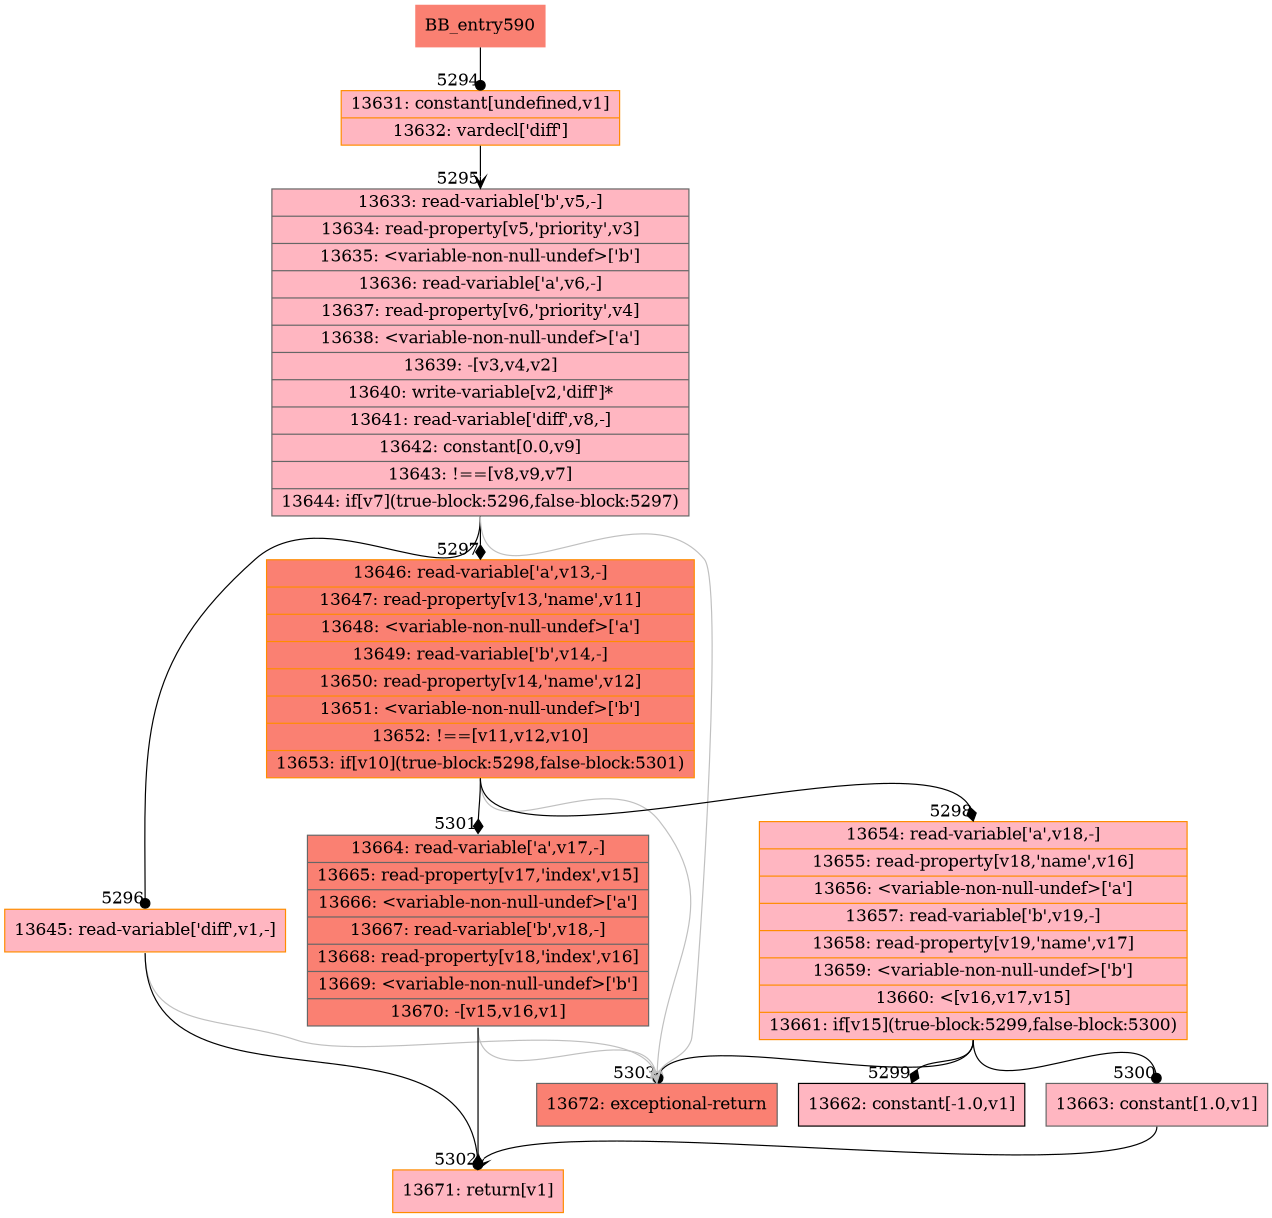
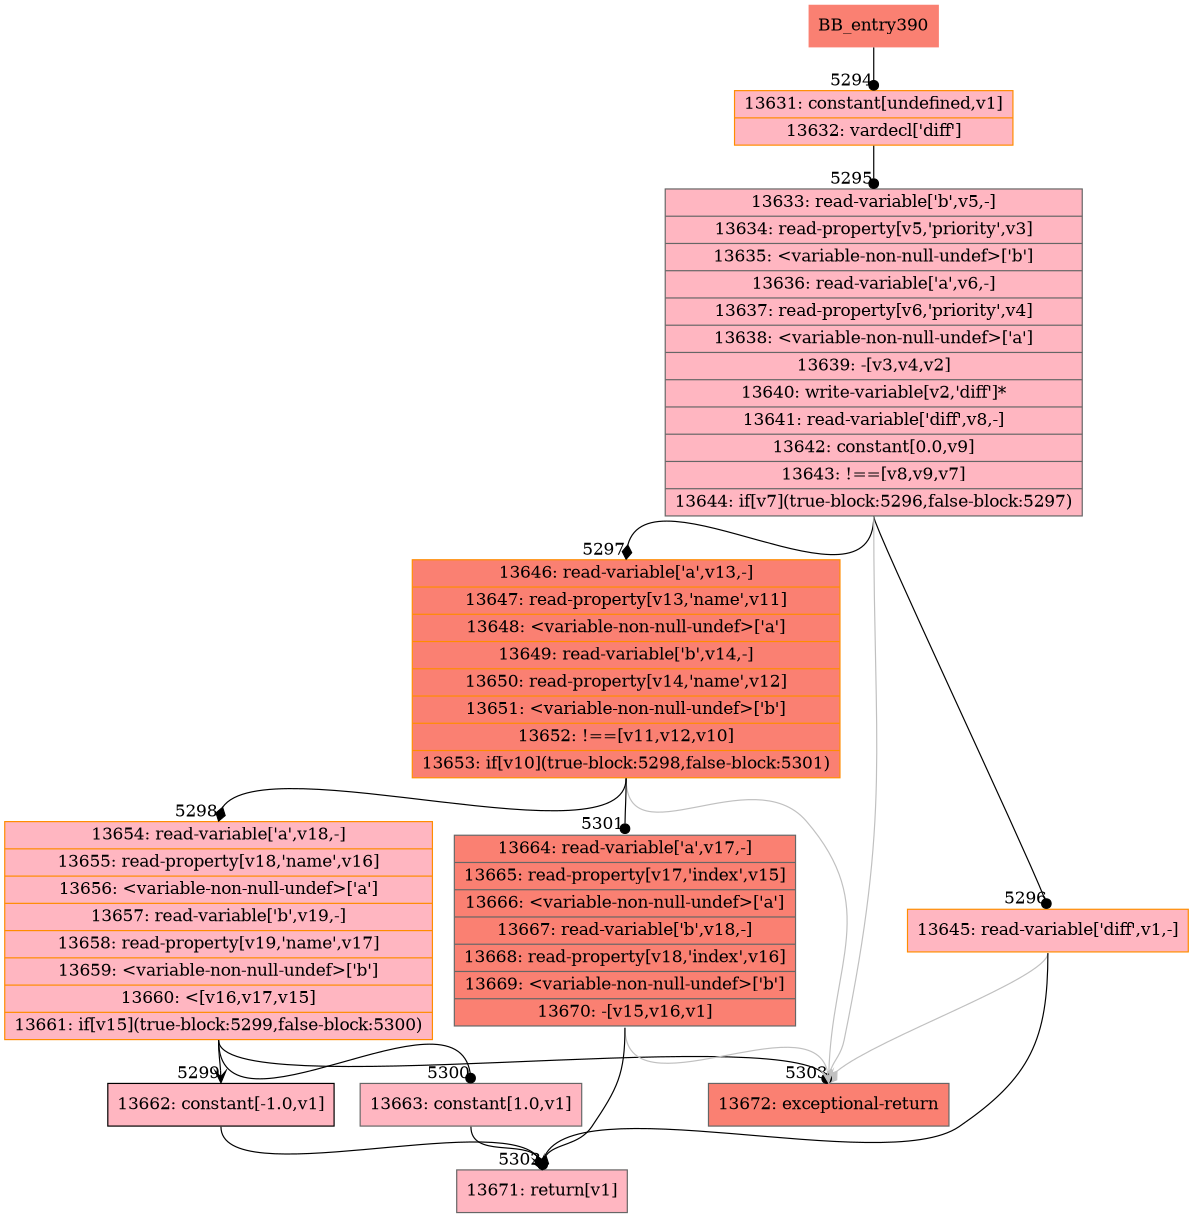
(480, 26) -> (874, 26)
(480, 161) -> (874, 162)
(479, 804) -> (626, 806)
(950, 1060) -> (219, 1056)
none -> (375, 1149)
(478, 1191) -> (542, 1191)
